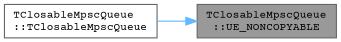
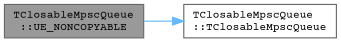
(171, 21) -> (158, 21)
